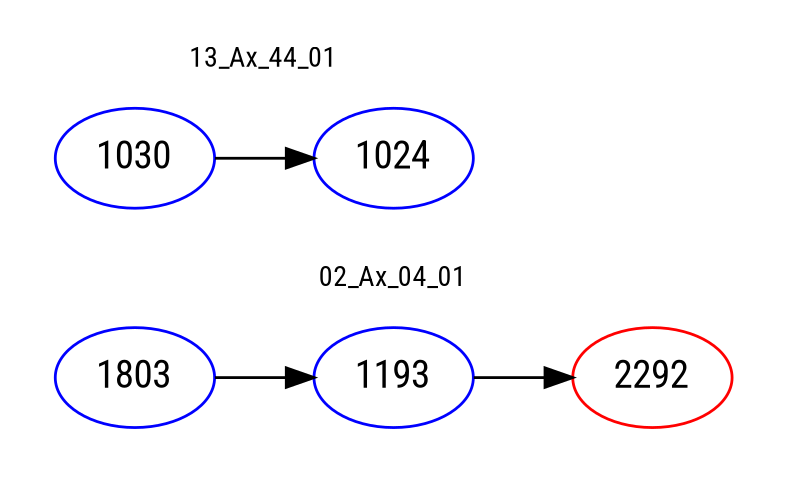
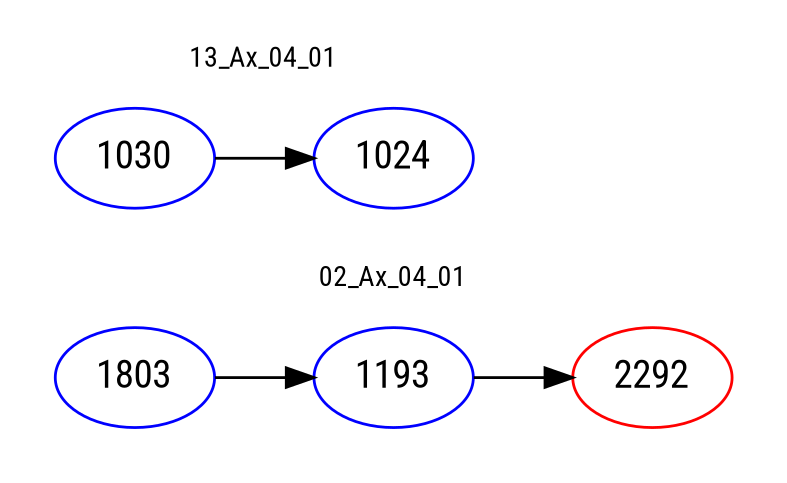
(264, 60) -> (264, 60)
